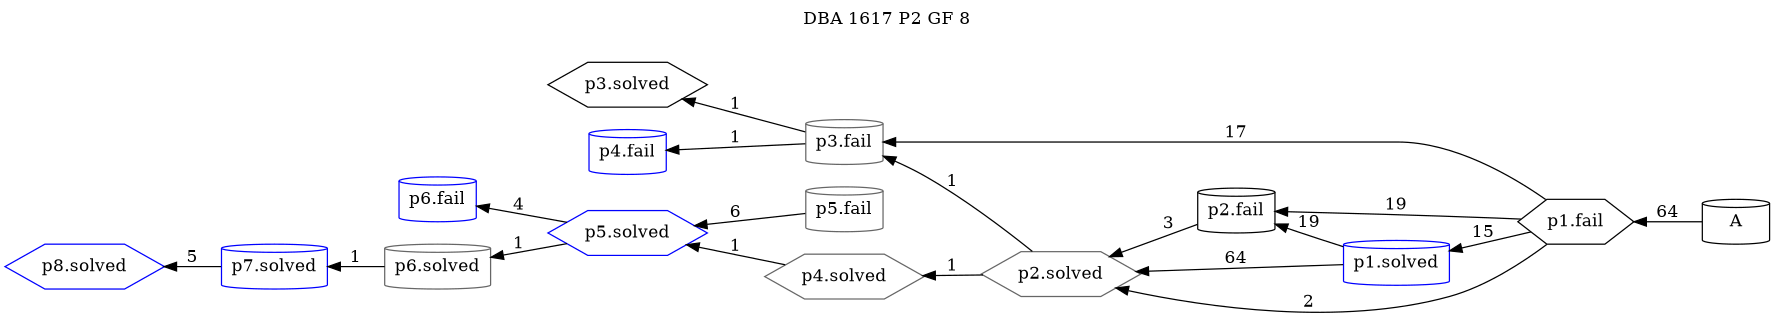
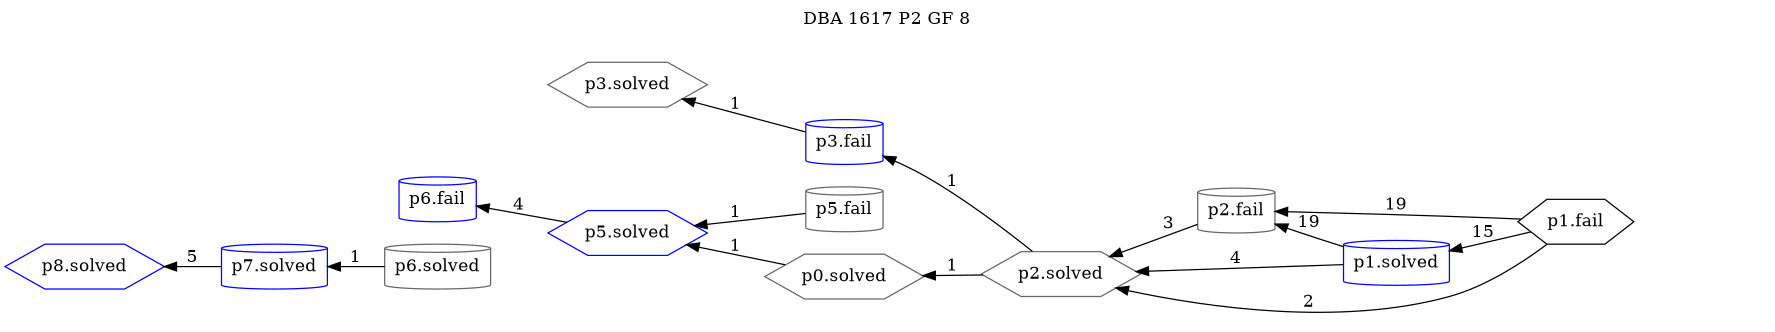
(628, 85) -> (628, 85)
(844, 142) -> (844, 142)
(1227, 142) -> none
(628, 152) -> none
(1236, 211) -> (1236, 211)
(736, 212) -> (736, 212)
(1736, 222) -> none
(535, 249) -> none
(1236, 259) -> (1236, 259)
(844, 277) -> (844, 277)
